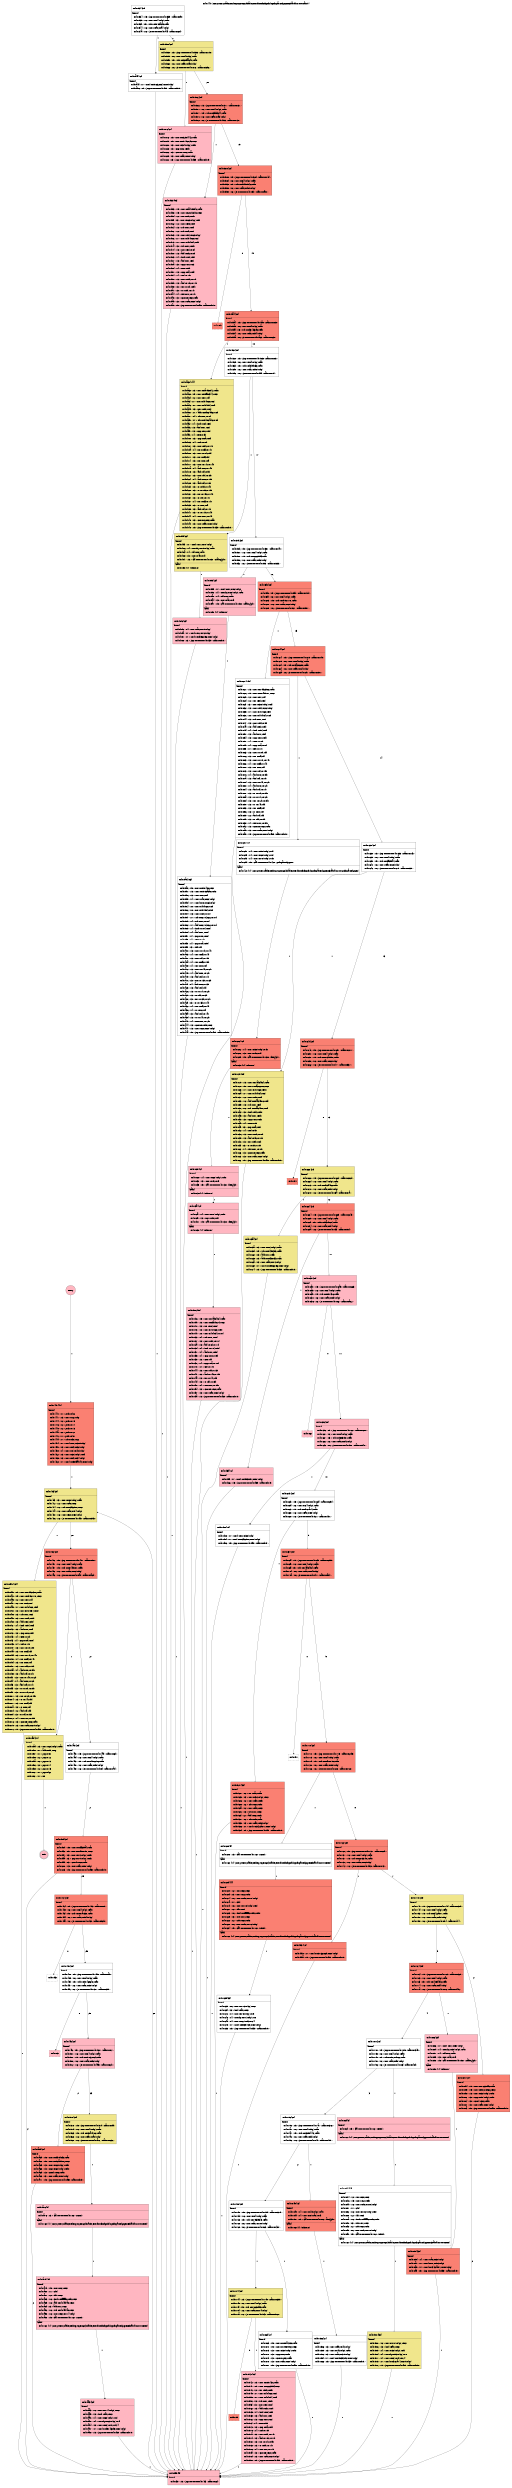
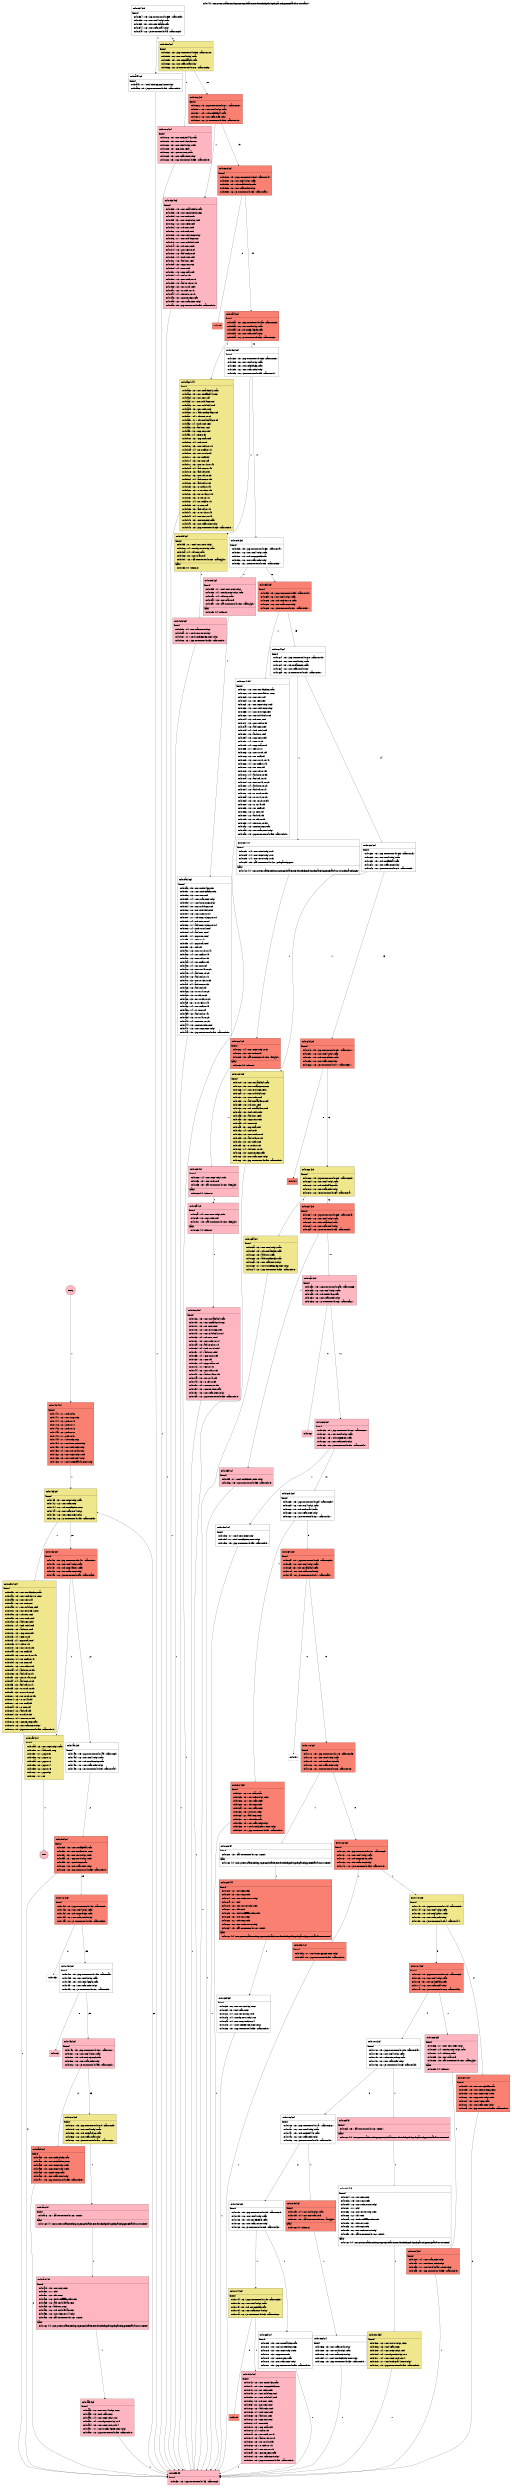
(298, 661) -> (298, 661)
